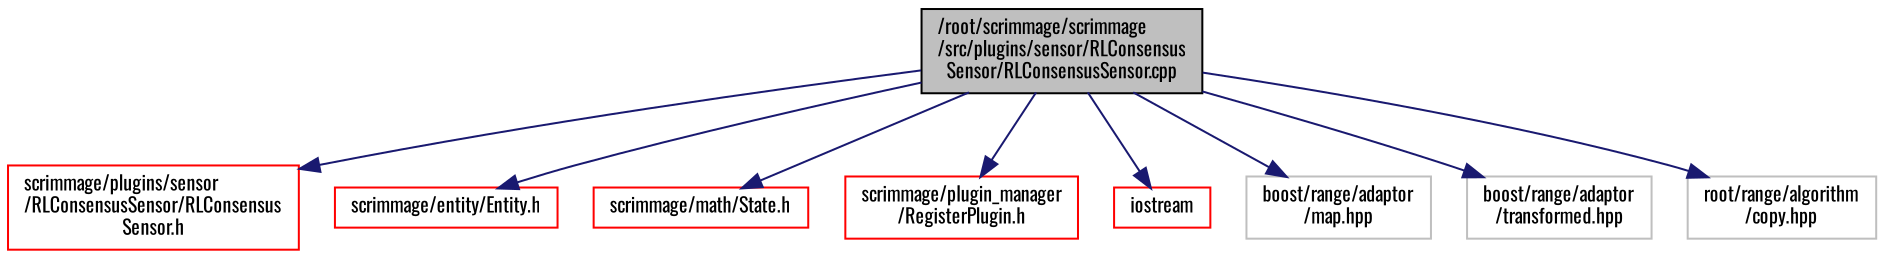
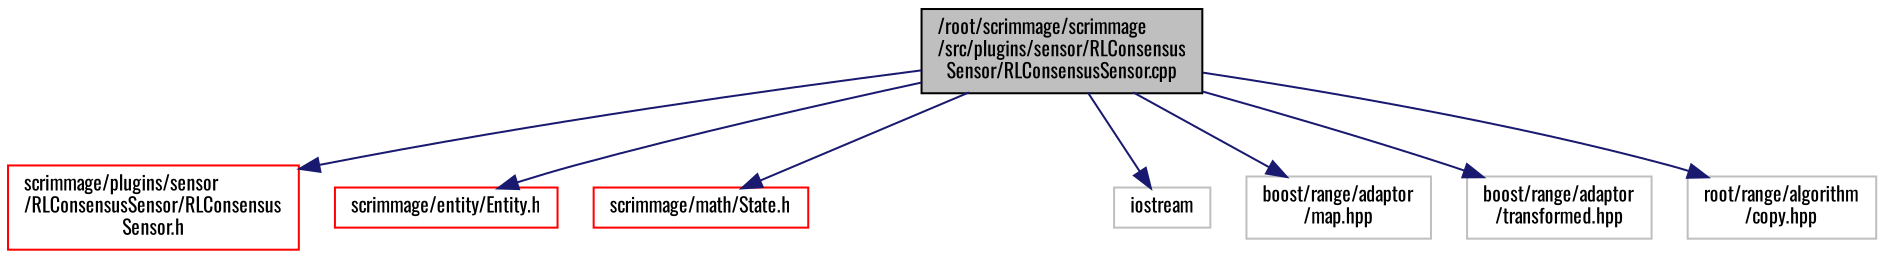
(962, 208) -> none
(1162, 208) -> (1162, 208)
